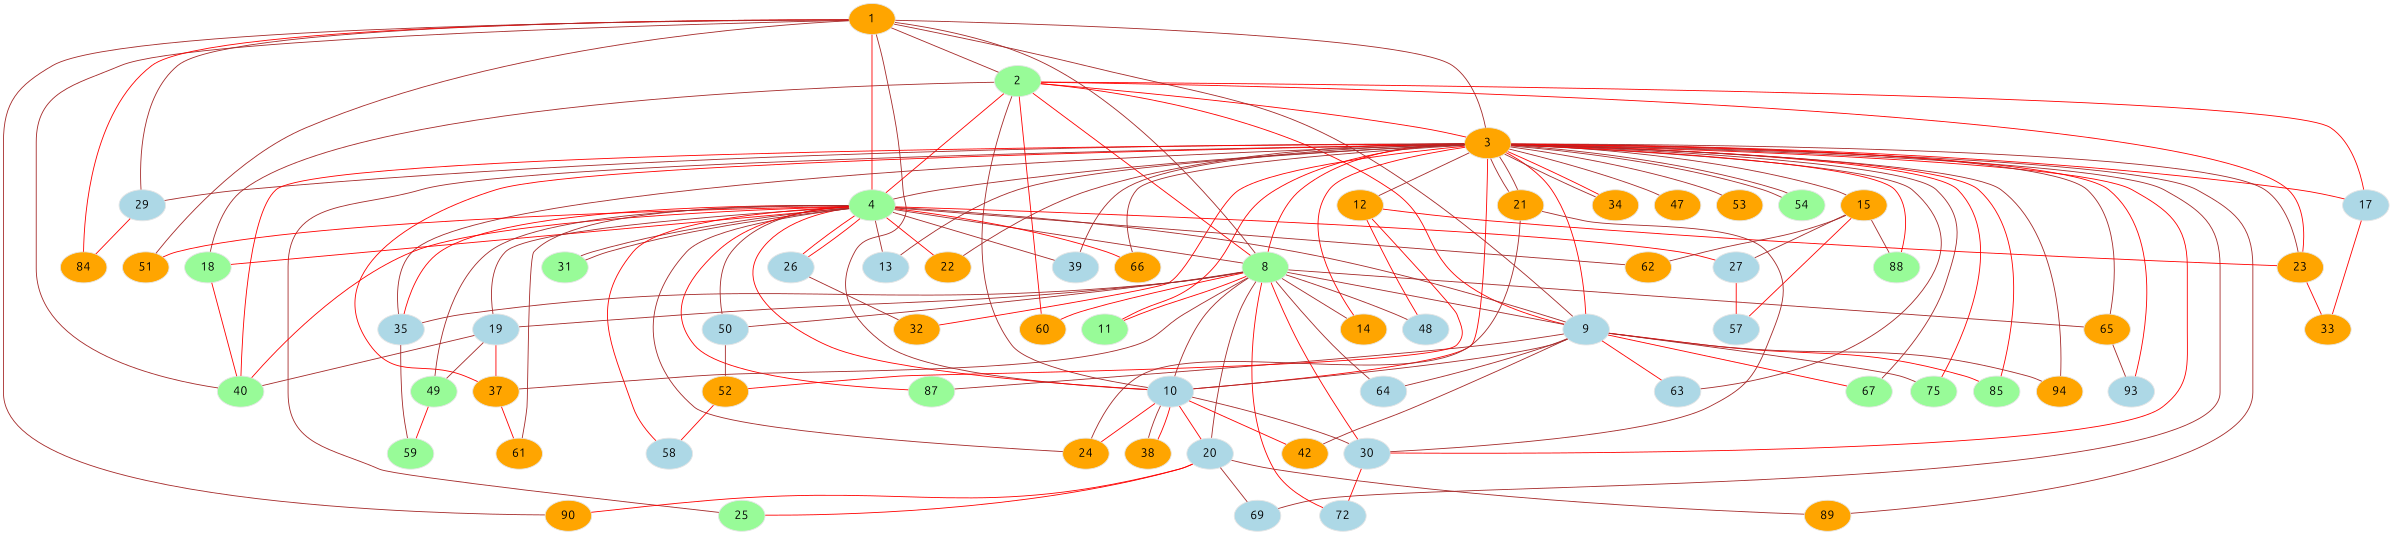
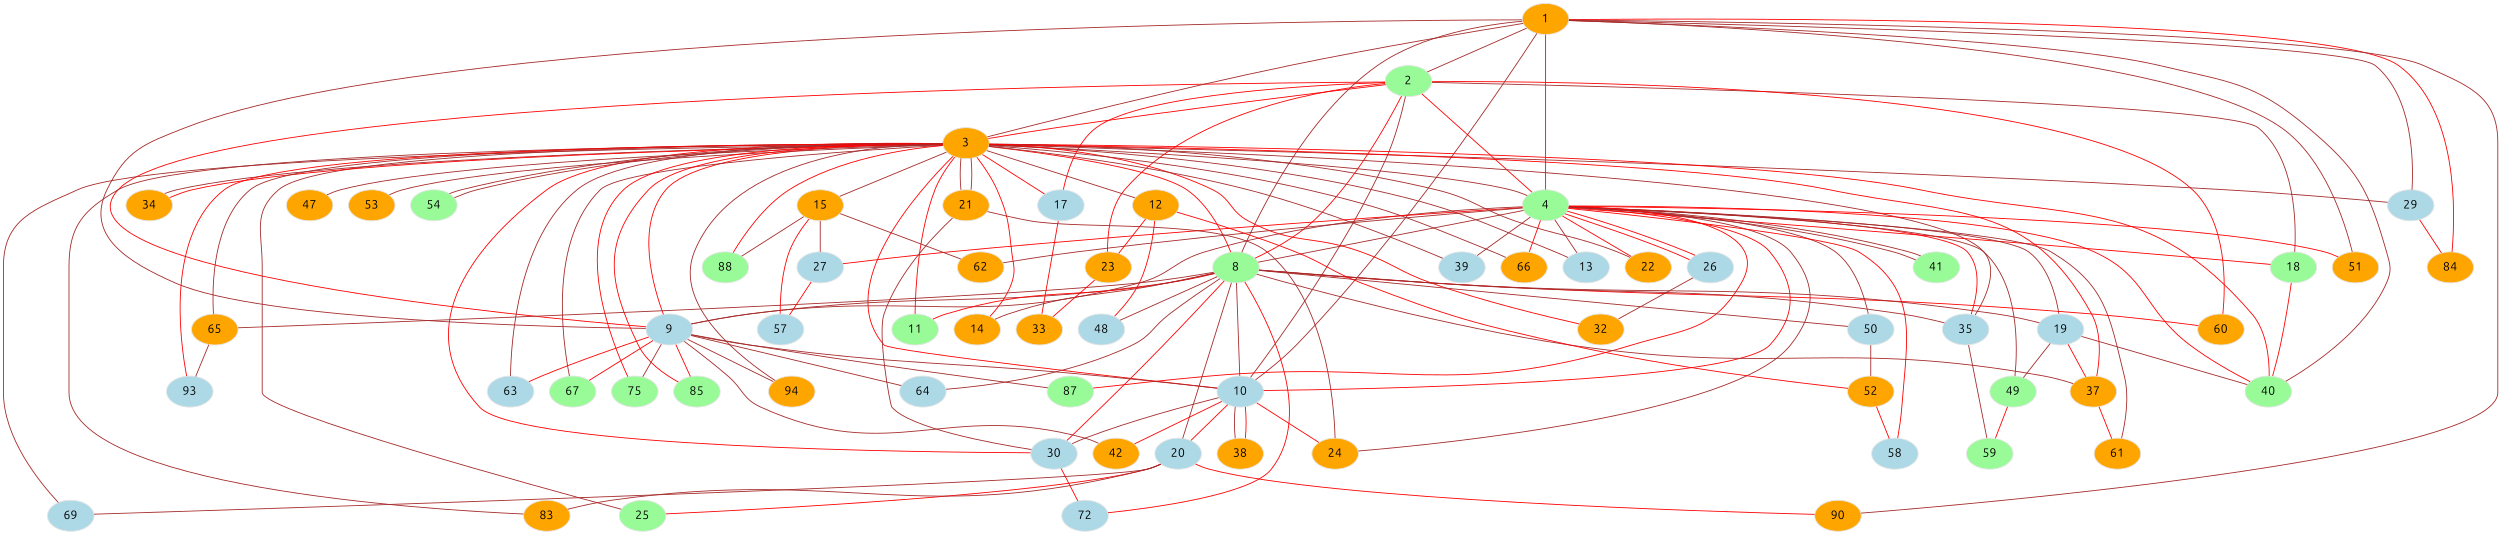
(1946, 152) -> none
(565, 267) -> (1936, 267)
(1828, 516) -> (547, 516)
